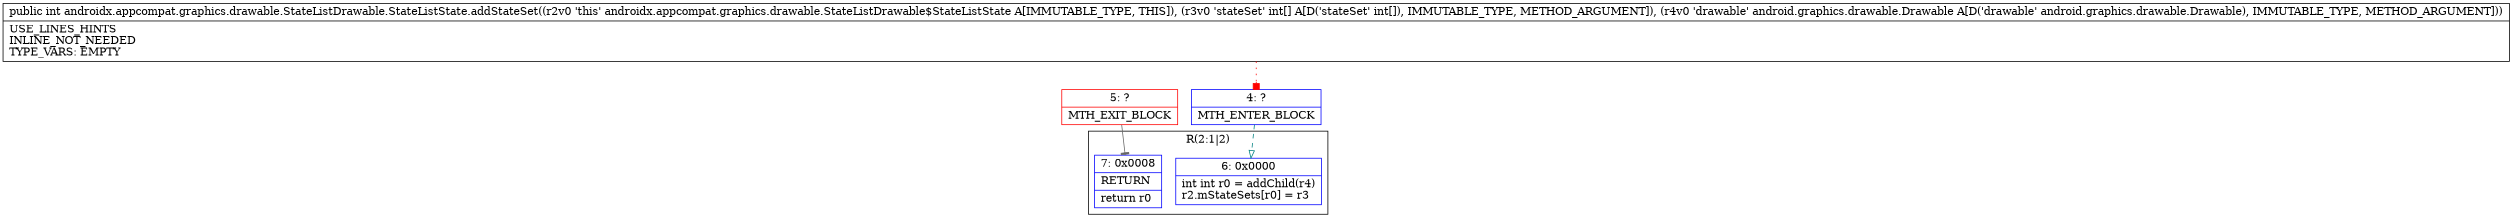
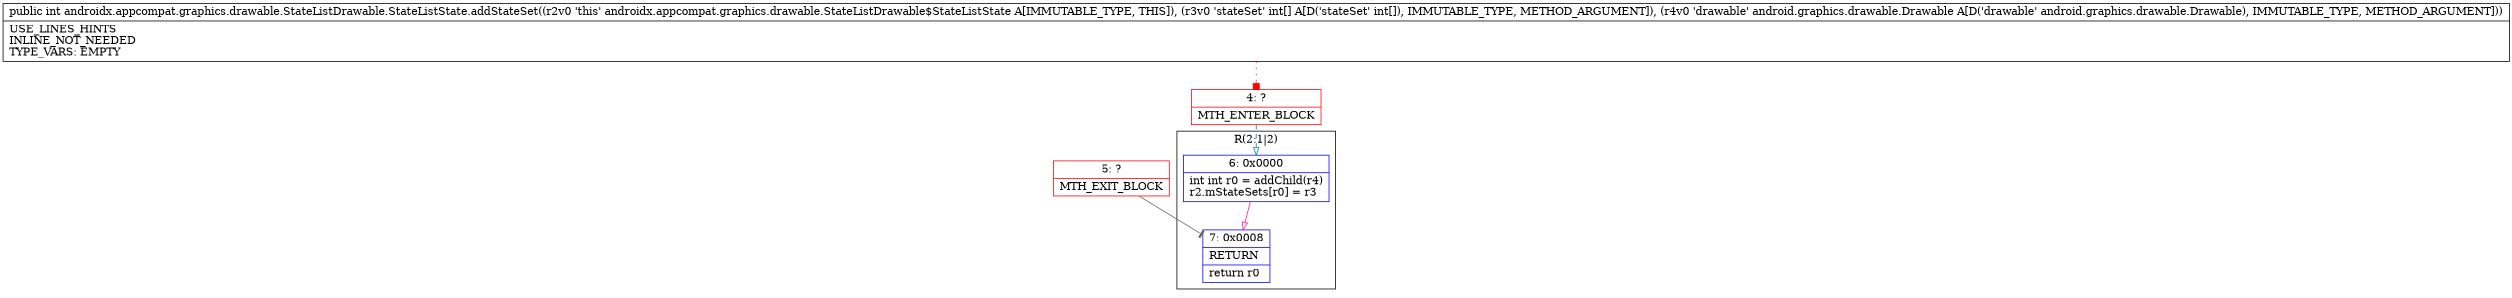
(1256, 107) -> (1256, 107)
none -> (1248, 212)
